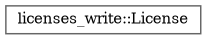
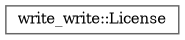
(103, 20) -> (92, 20)
